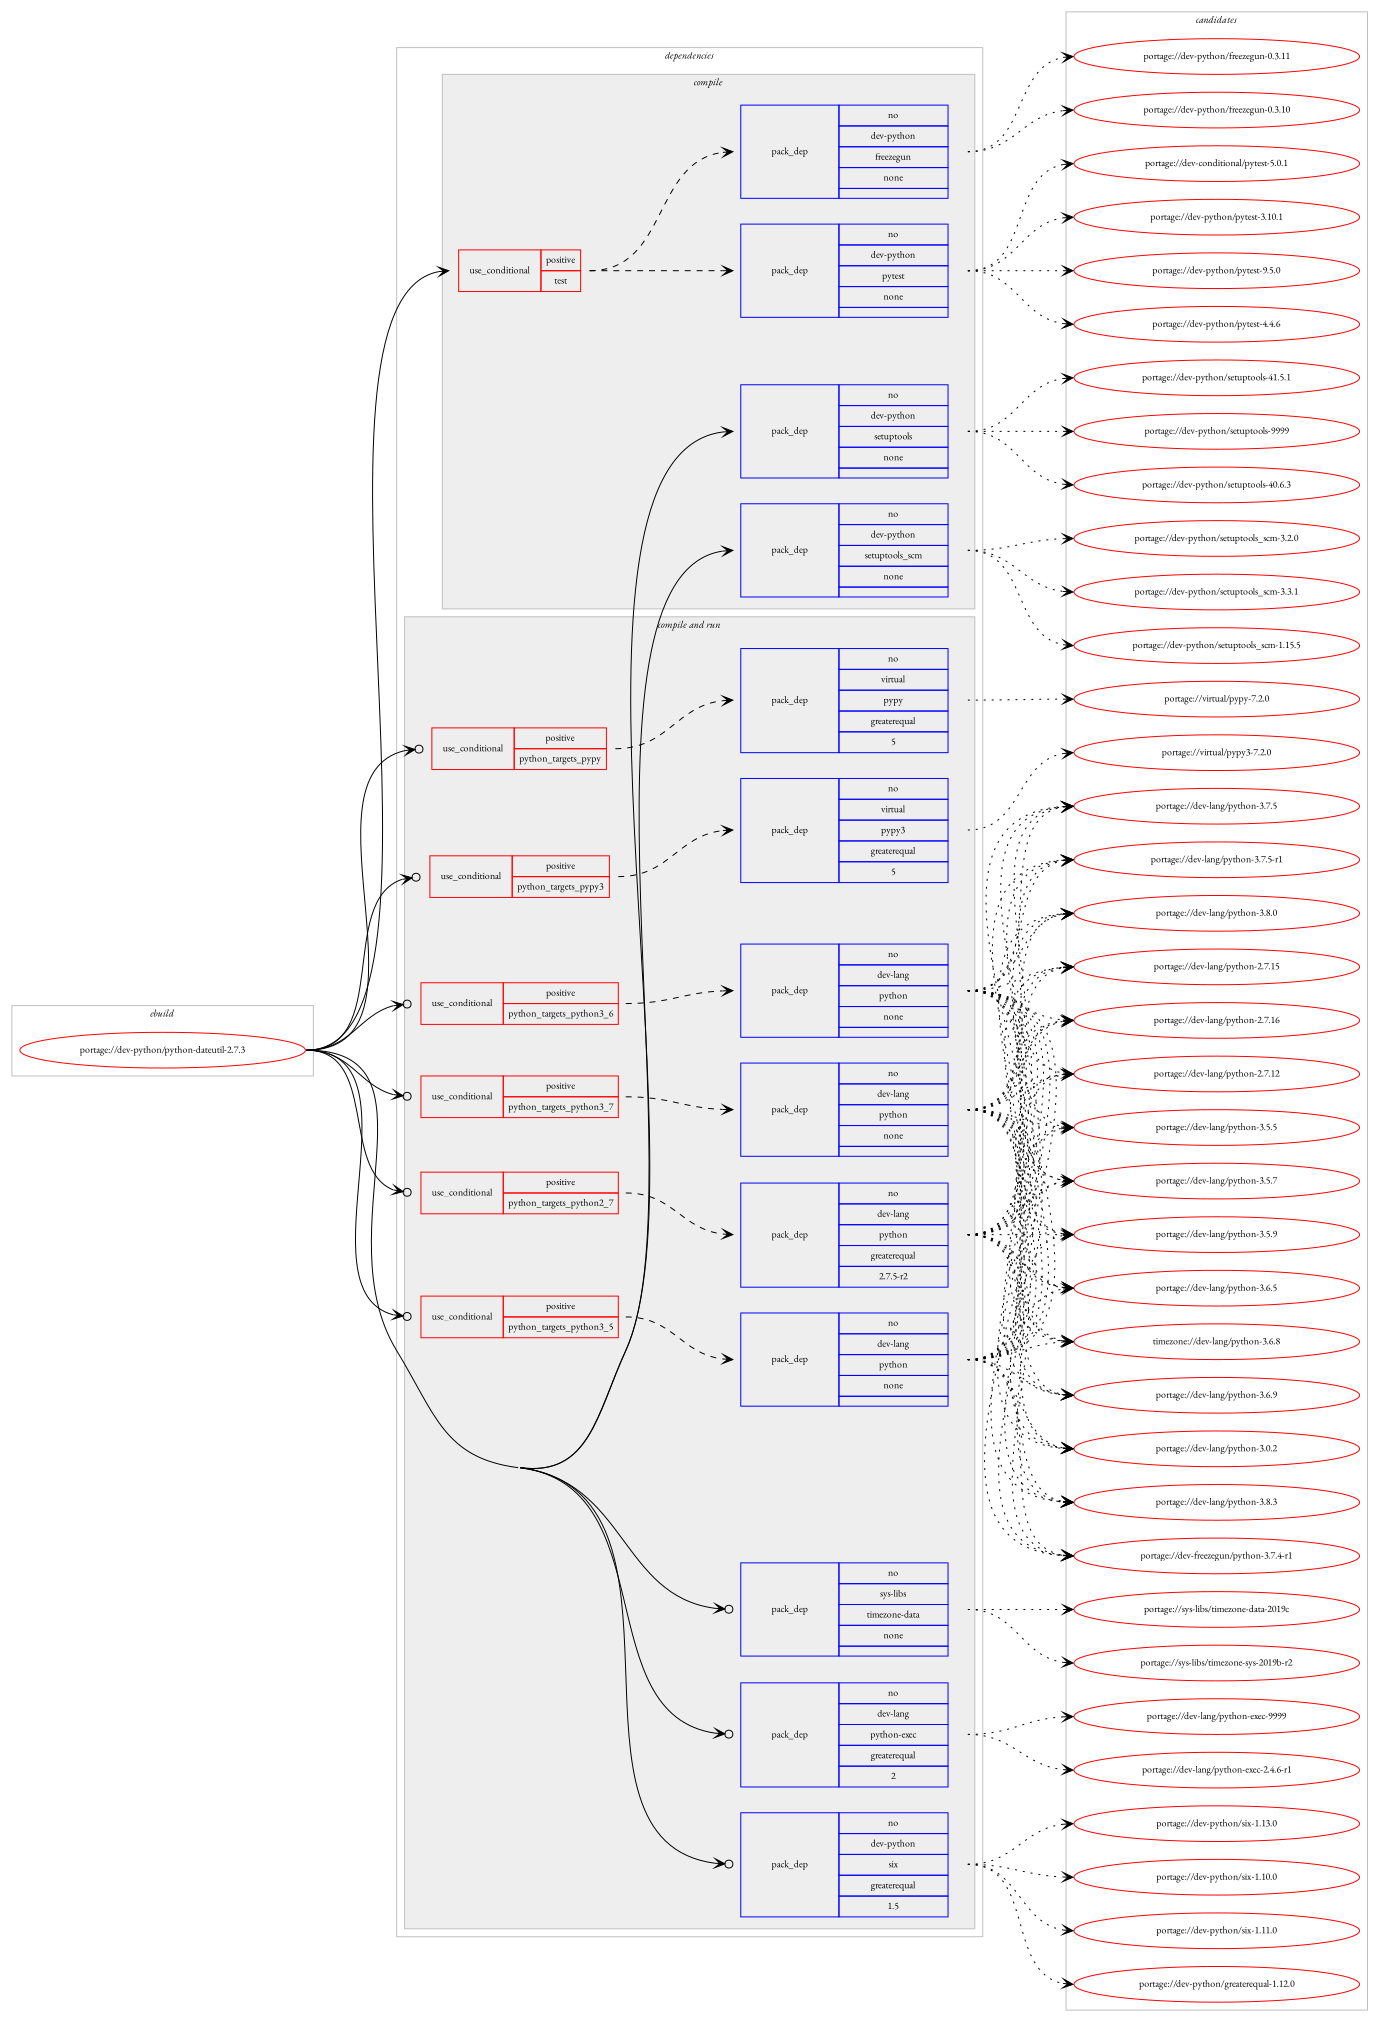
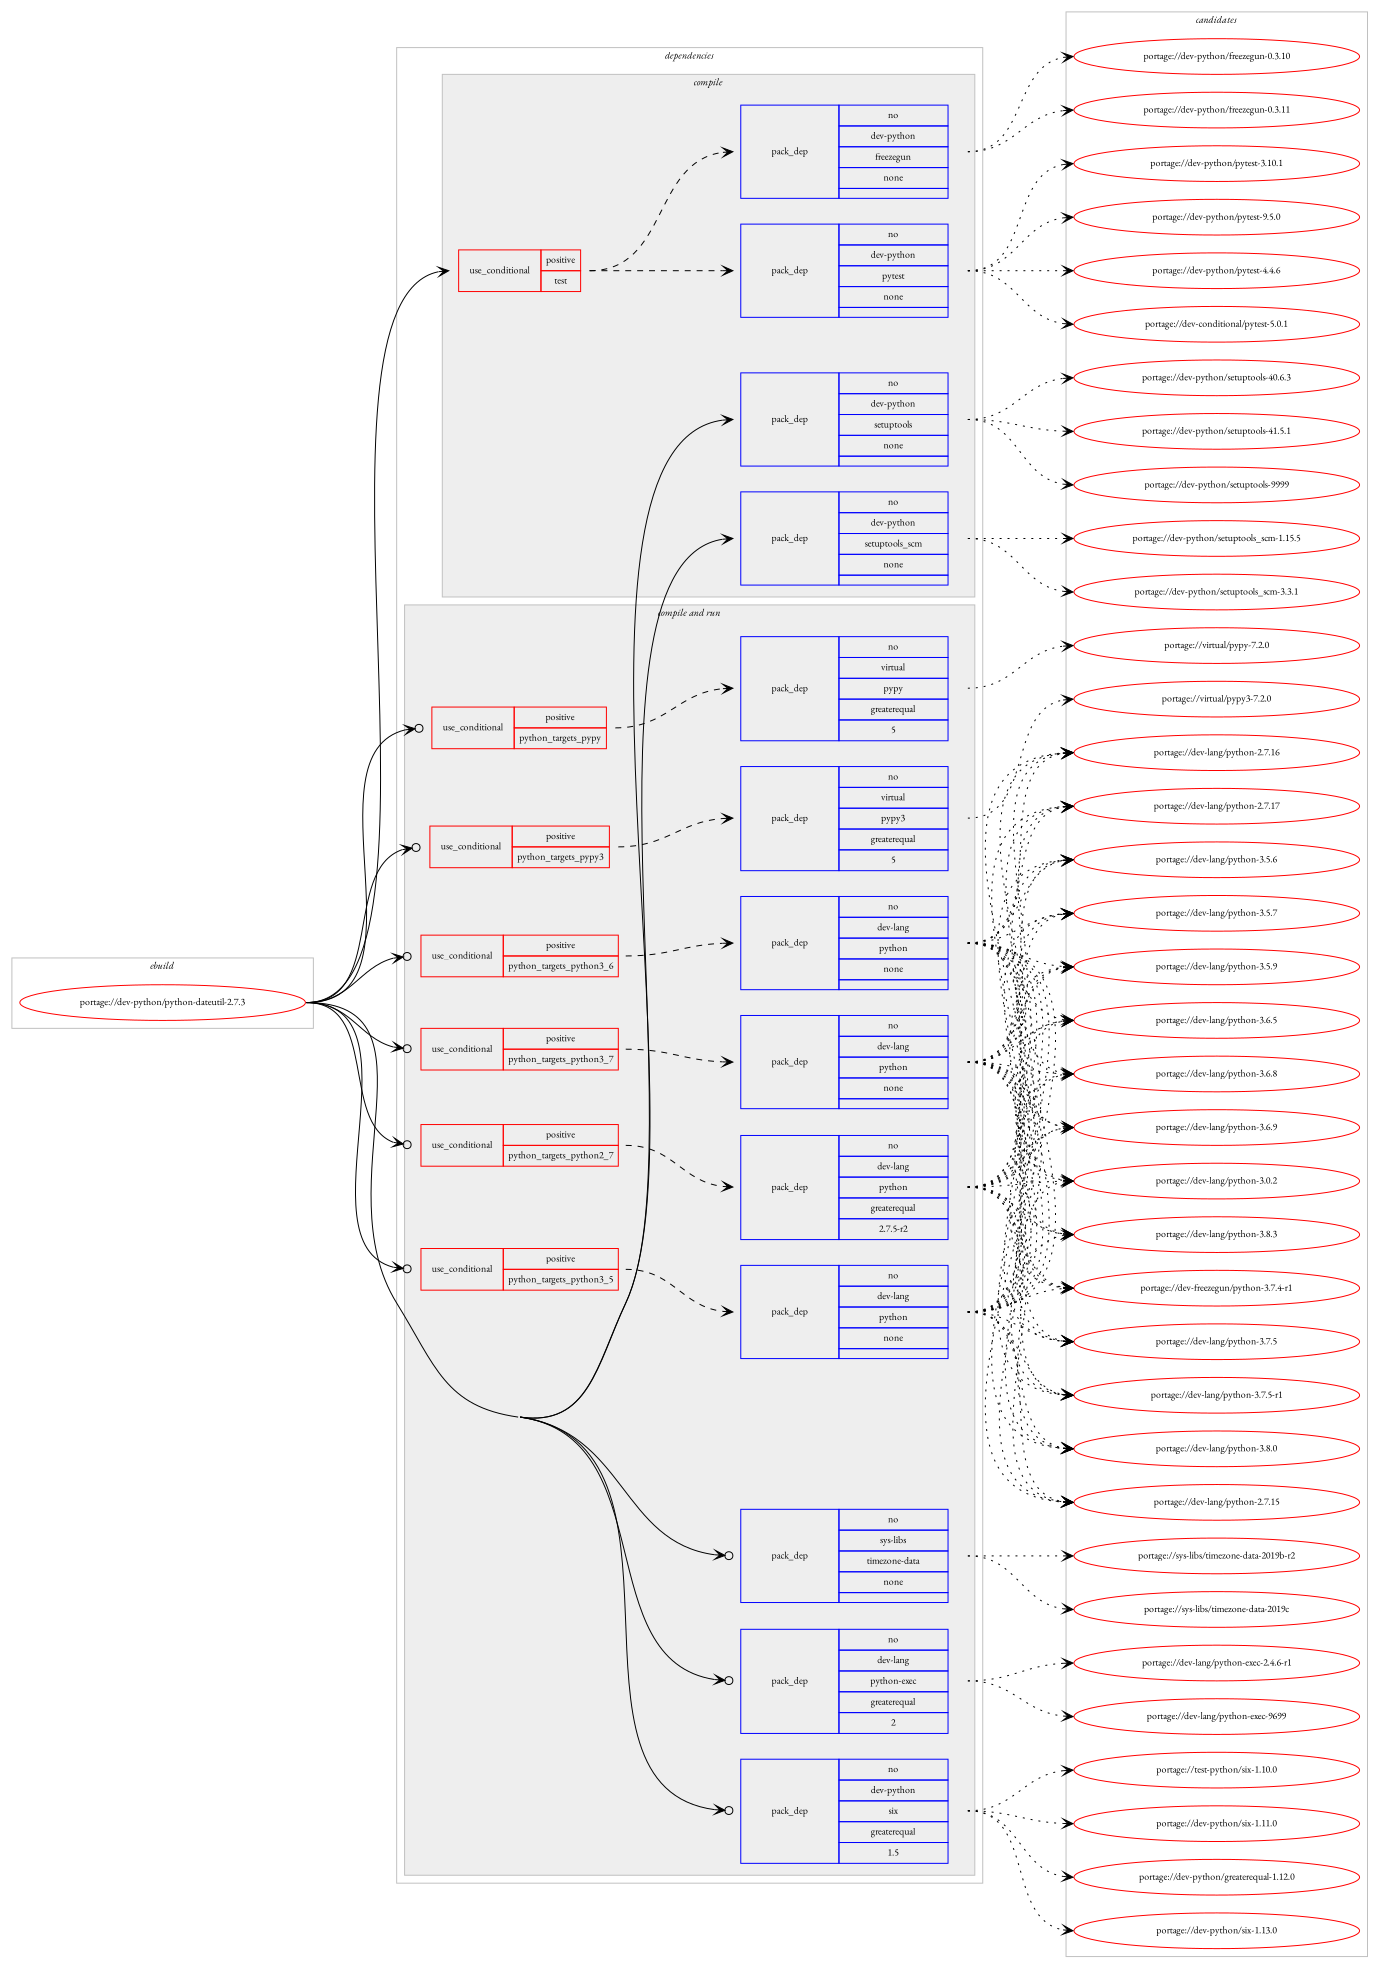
(1217, 538) -> none
(1217, 1074) -> (1217, 806)
(1217, 1128) -> (1217, 860)
(1217, 1342) -> (1217, 1074)
(1217, 1663) -> (1217, 1556)
(1217, 1717) -> (1217, 1717)
(1217, 1877) -> (1217, 1770)
